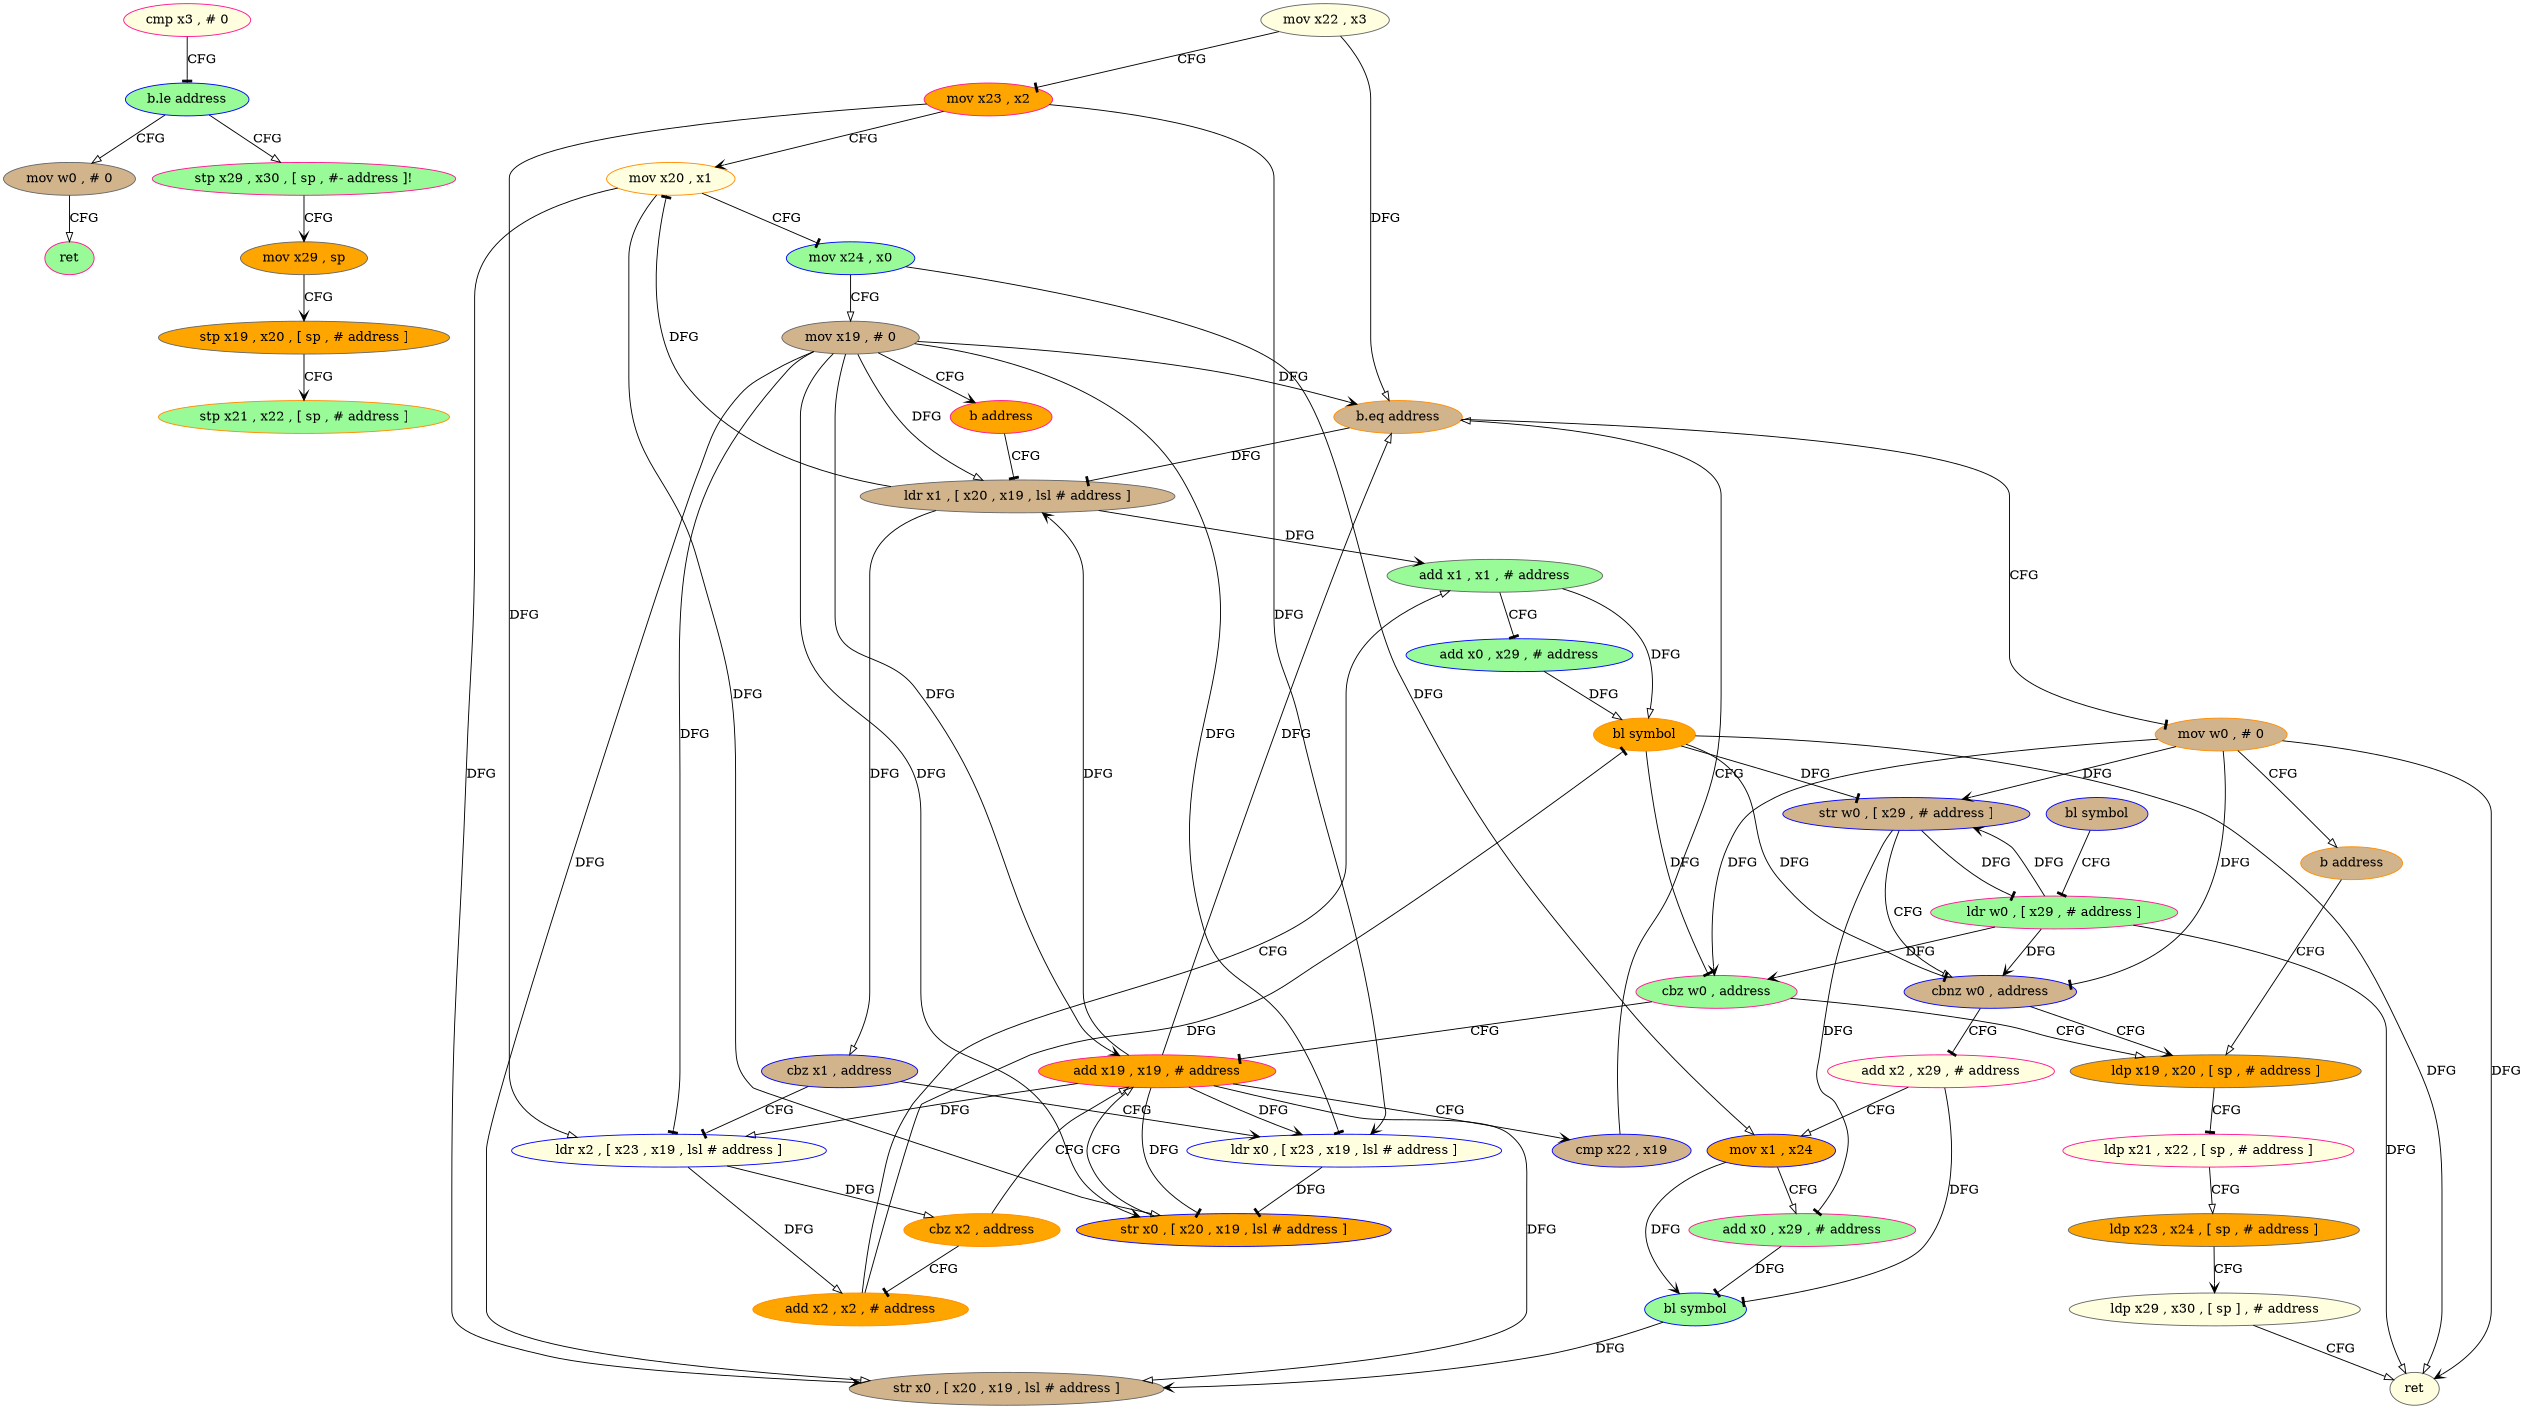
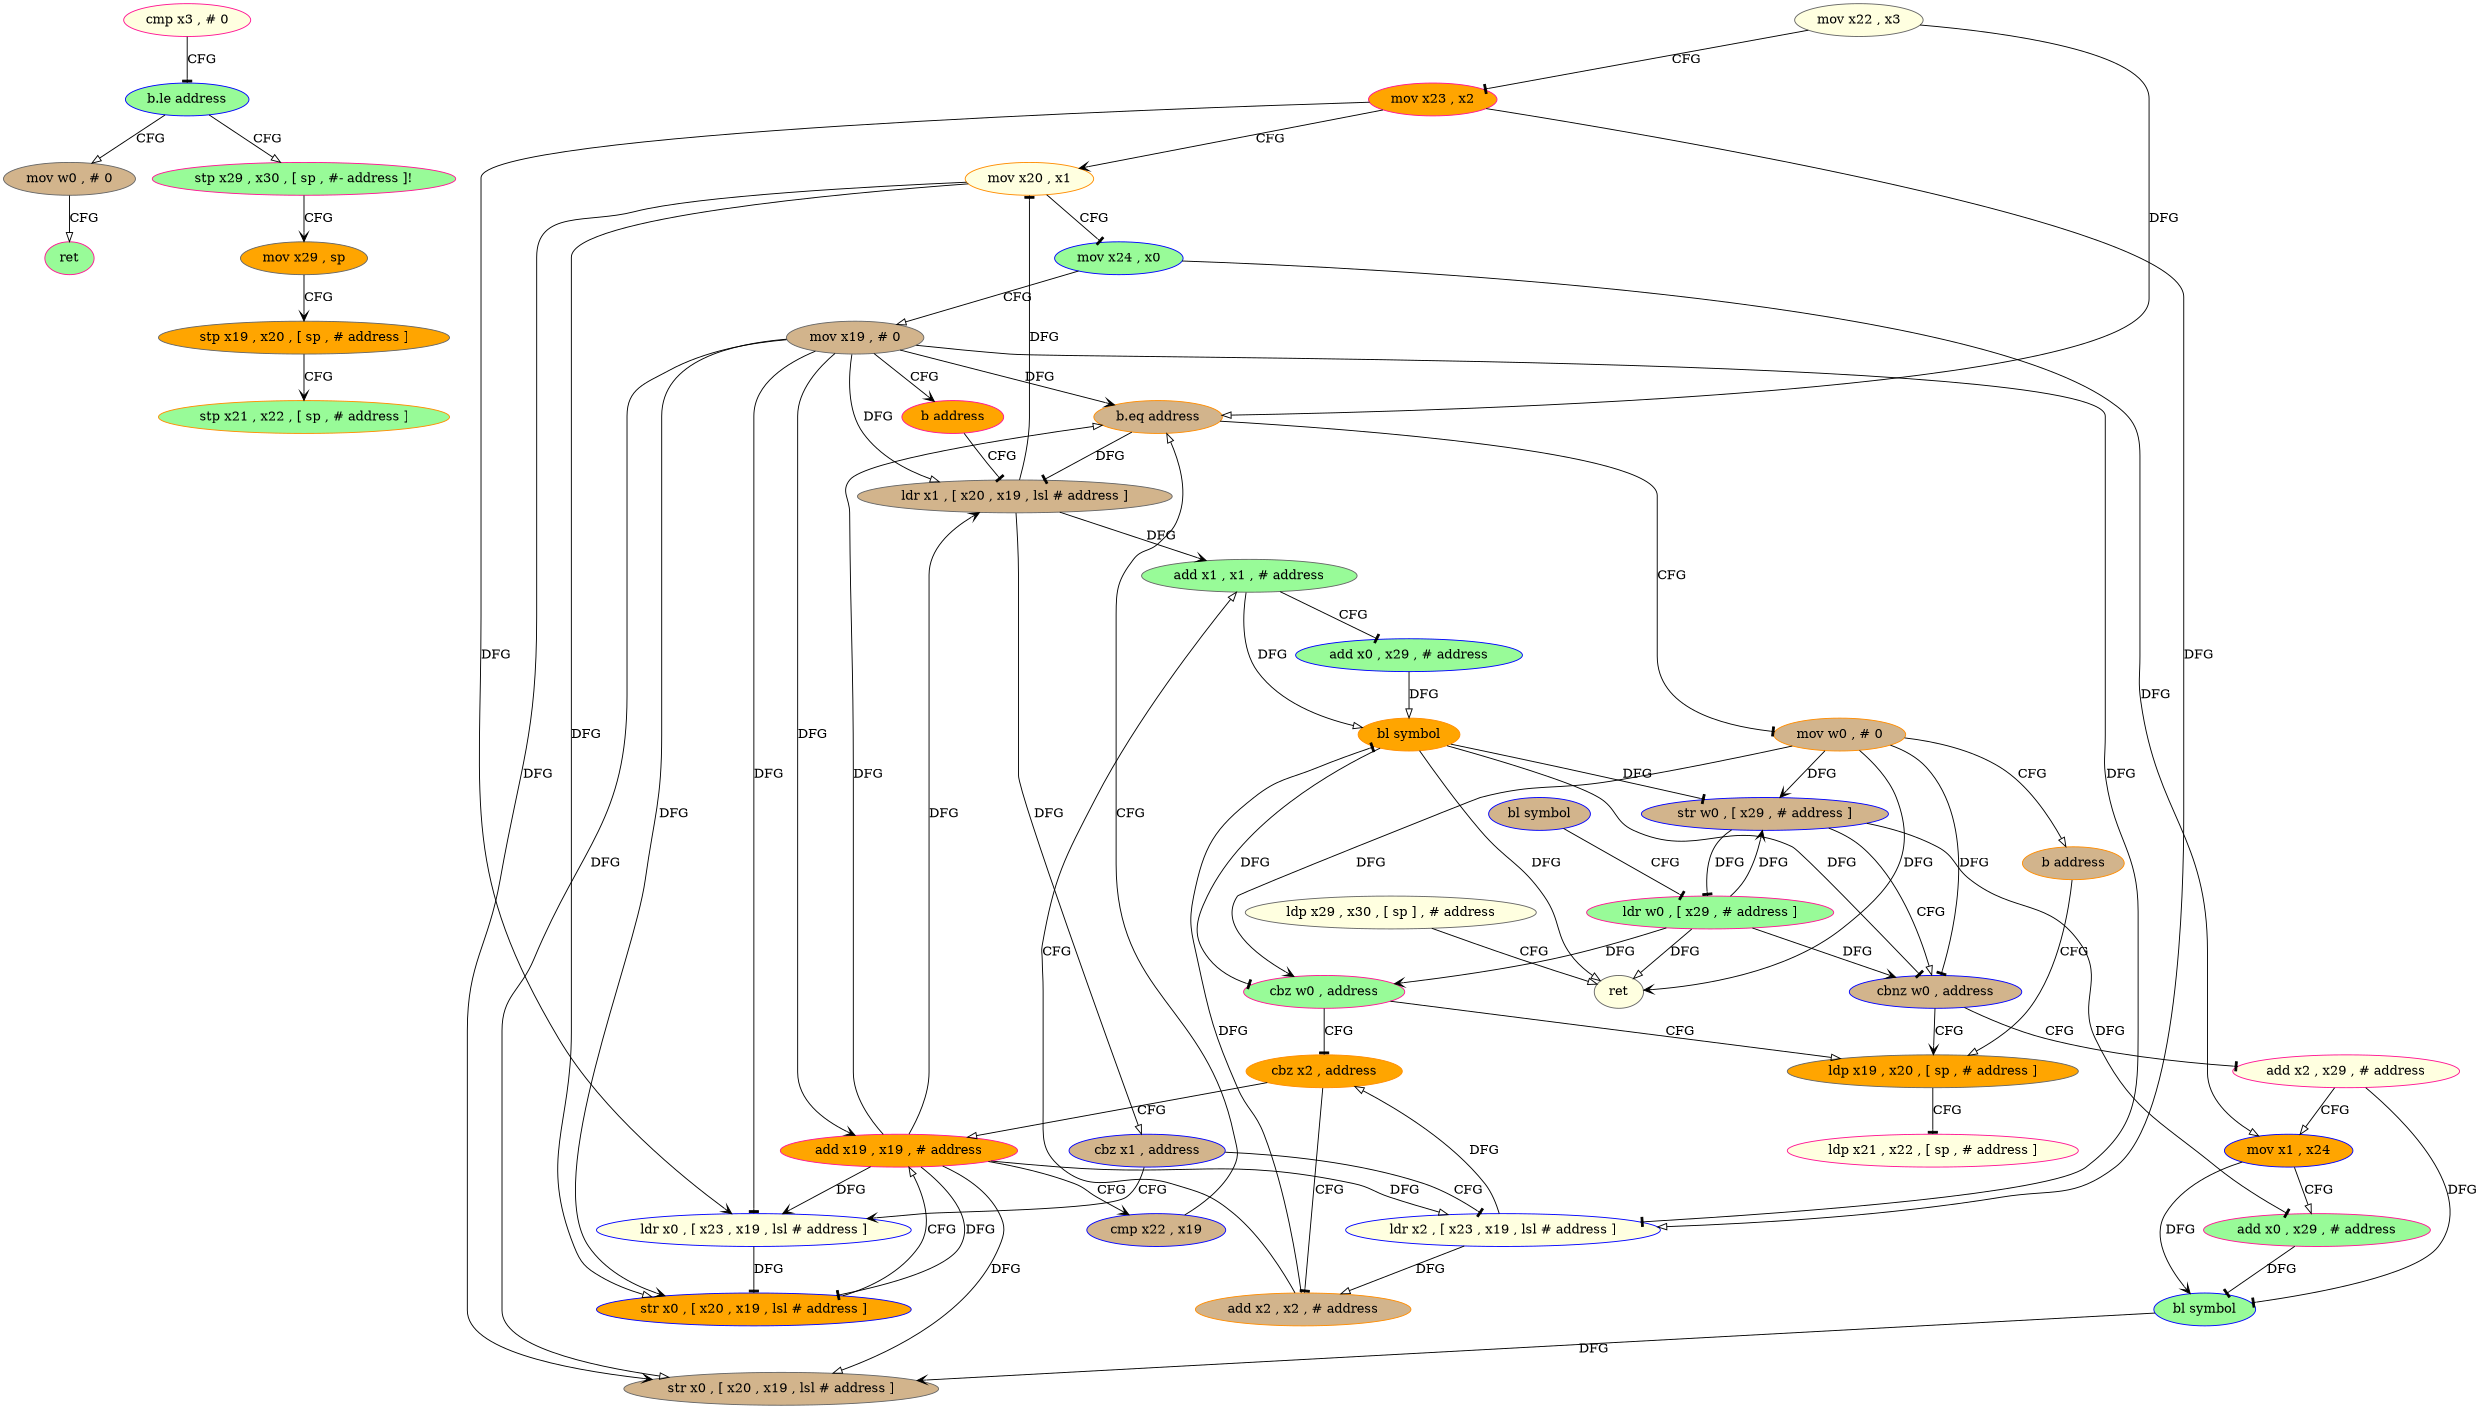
(1447, 1030) -> (1324, 1029)
(2214, 1230) -> none
(861, 1309) -> (1303, 1309)
